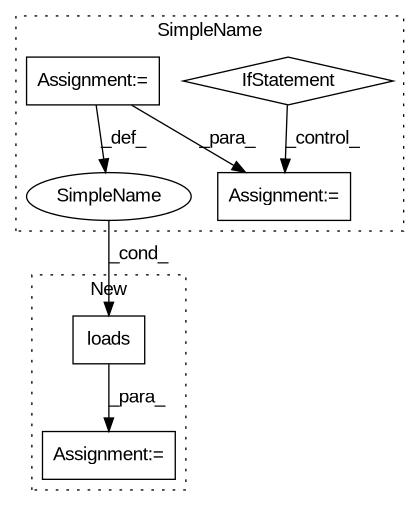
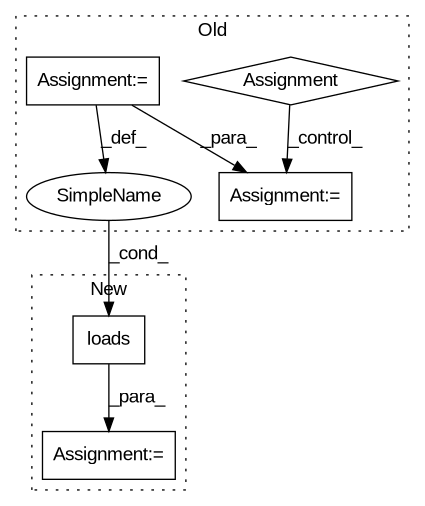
(210, 31) -> (212, 31)
(288, 81) -> (291, 81)
